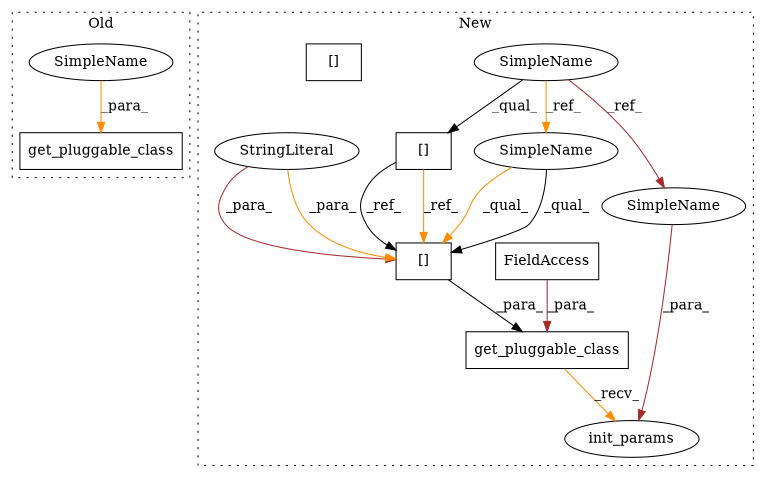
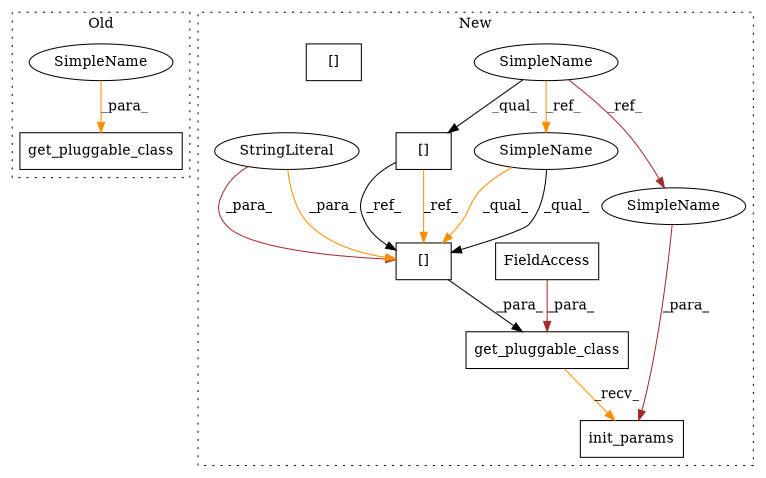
(632, 439) -> (632, 439)
